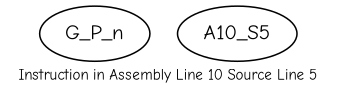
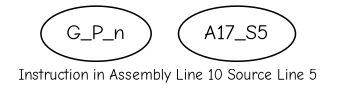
(237, 34) -> (237, 34)
